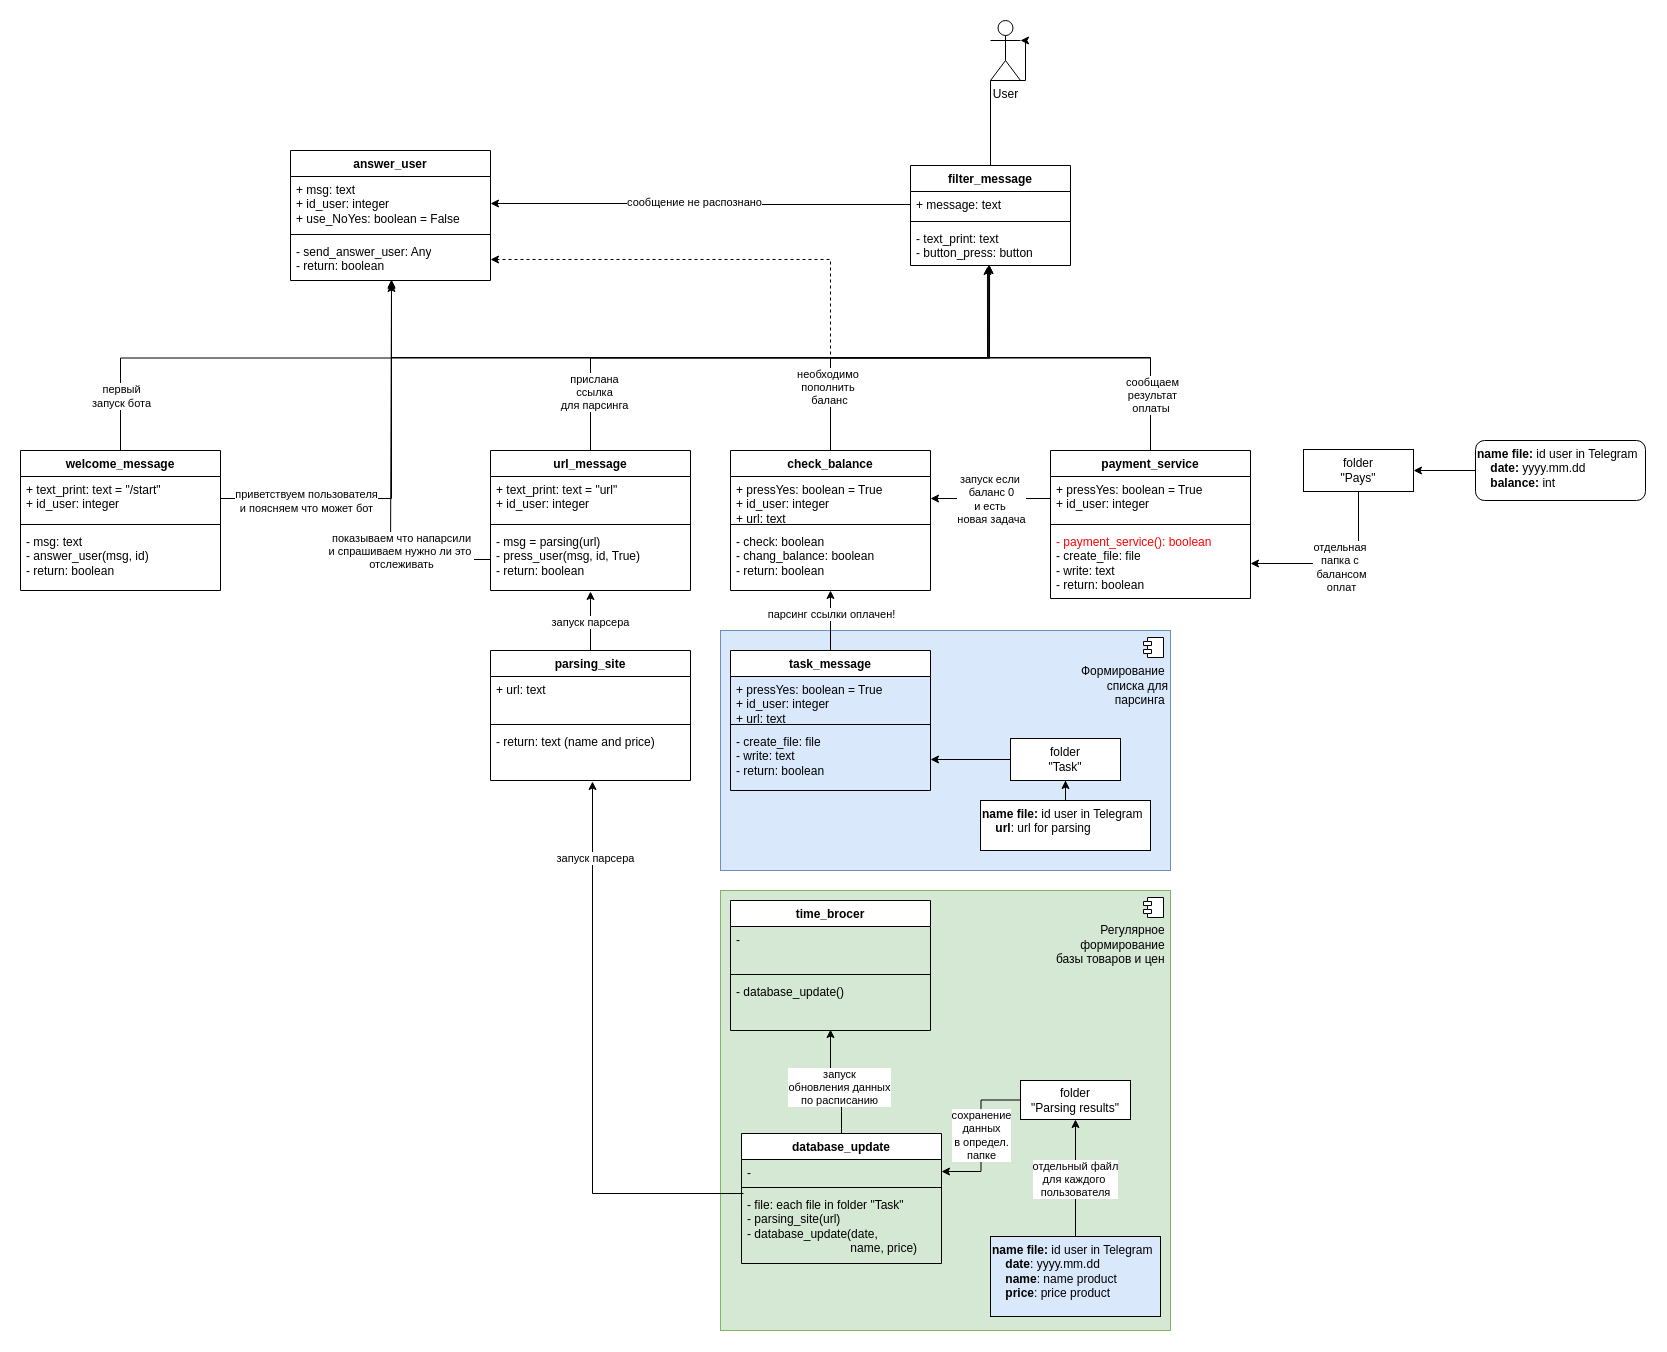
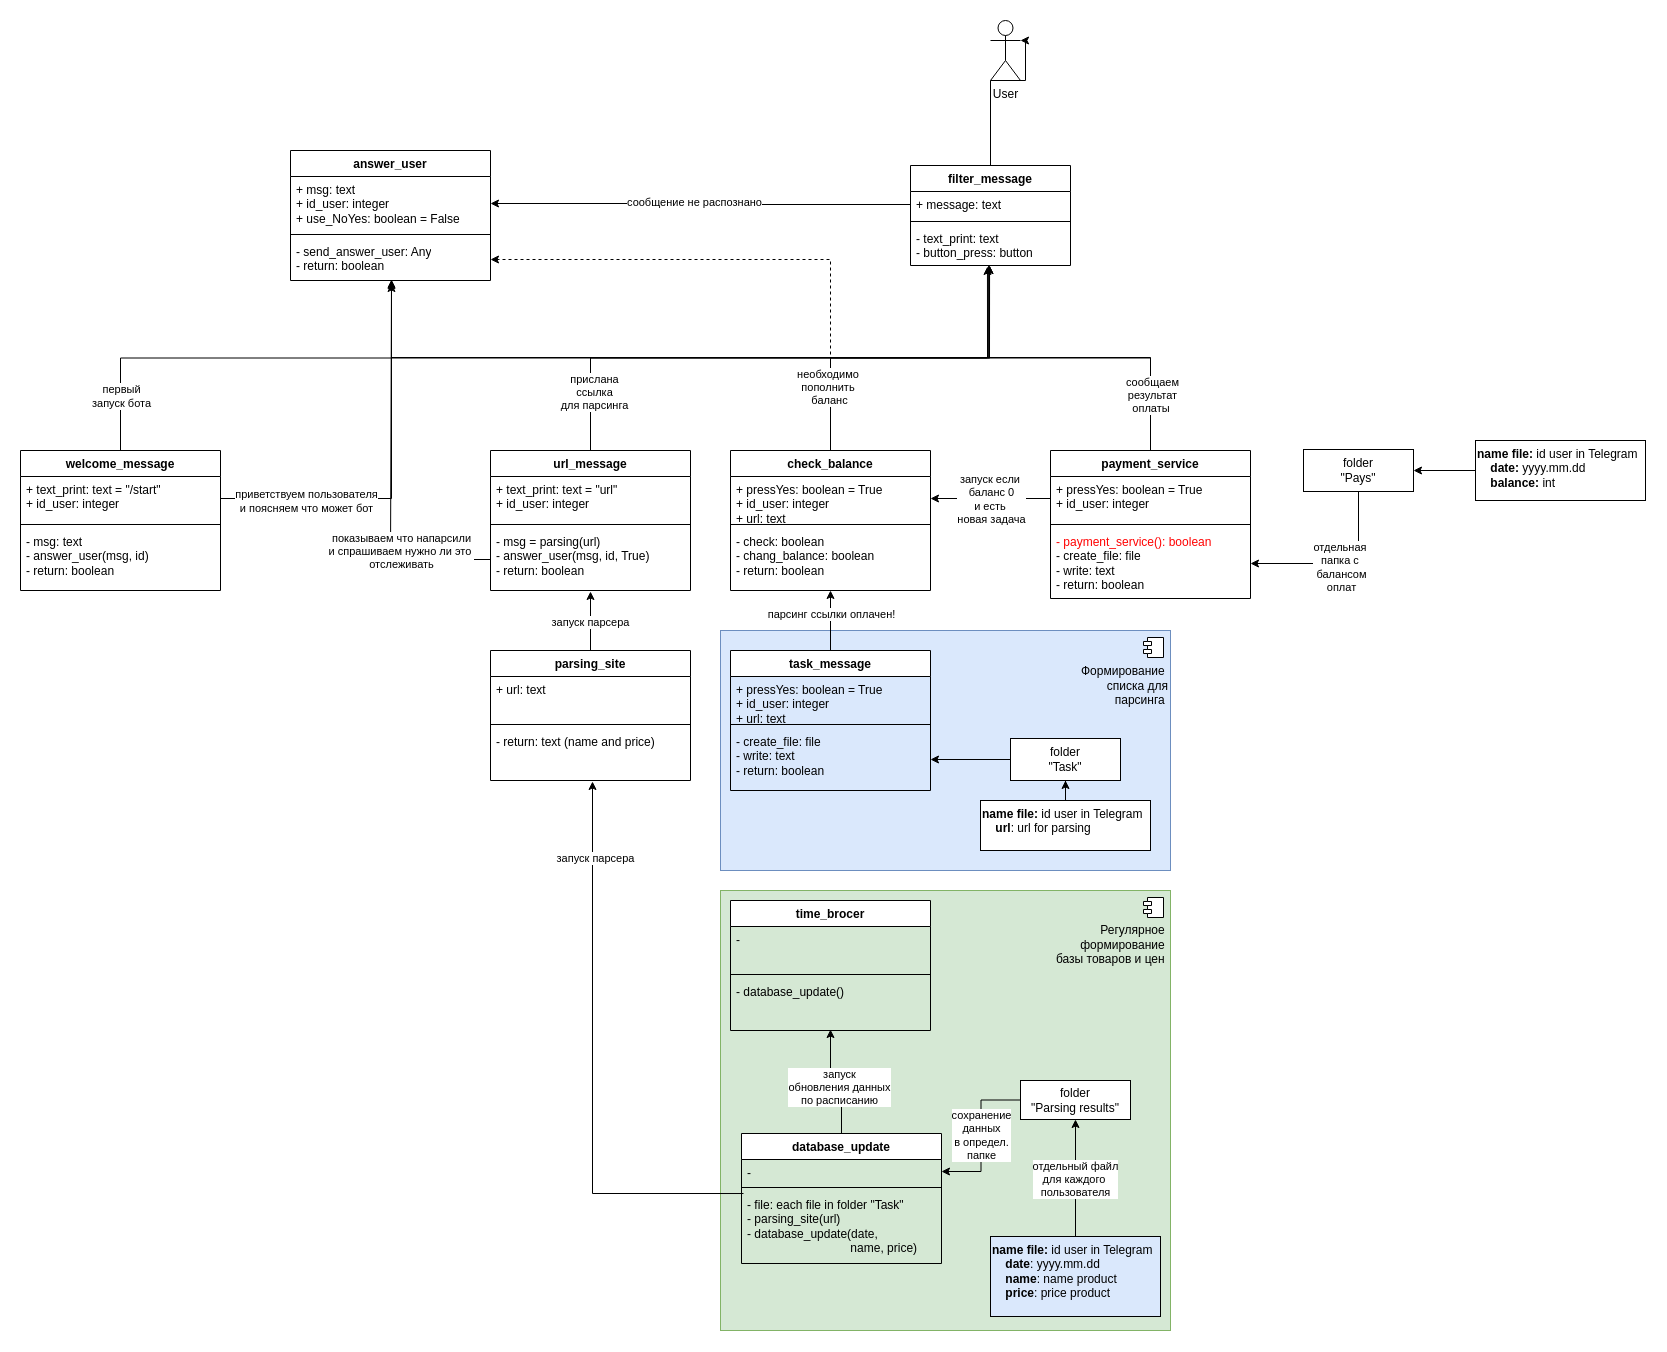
(1561, 471) -> (1561, 471)
(578, 557) -> (581, 557)
